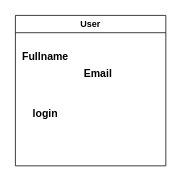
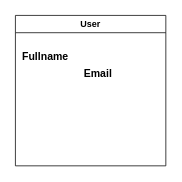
(45, 113) -> none
